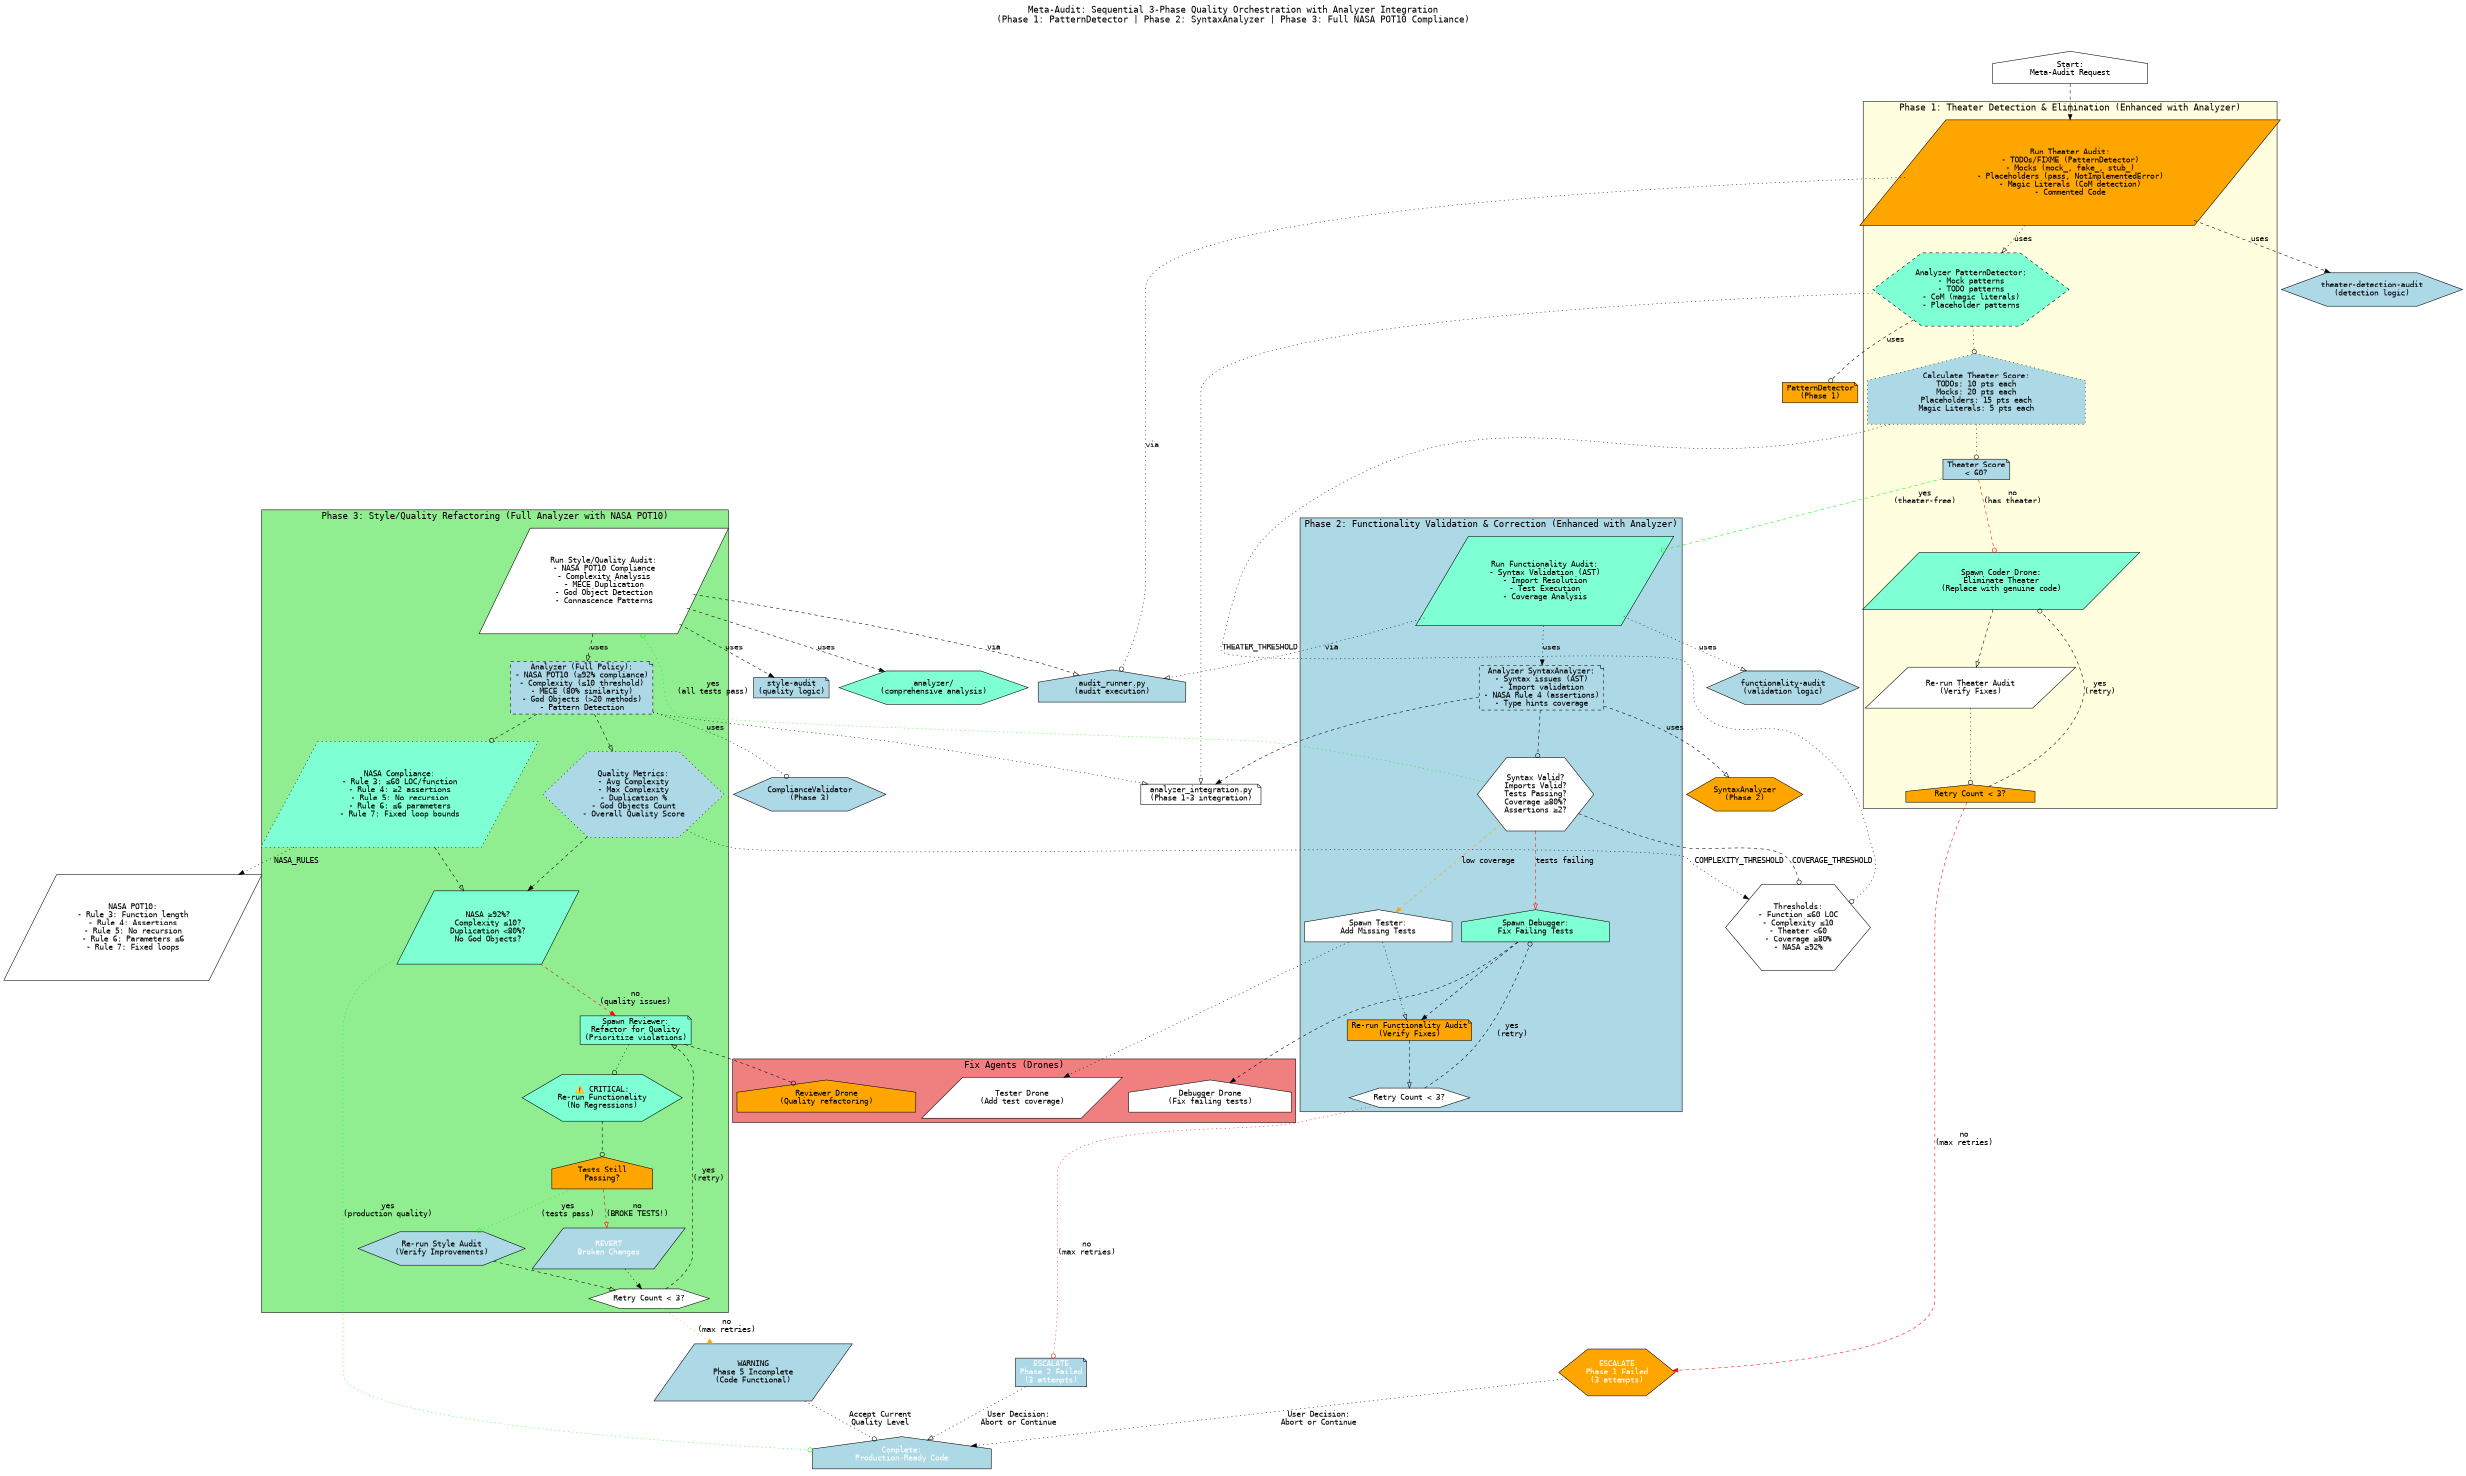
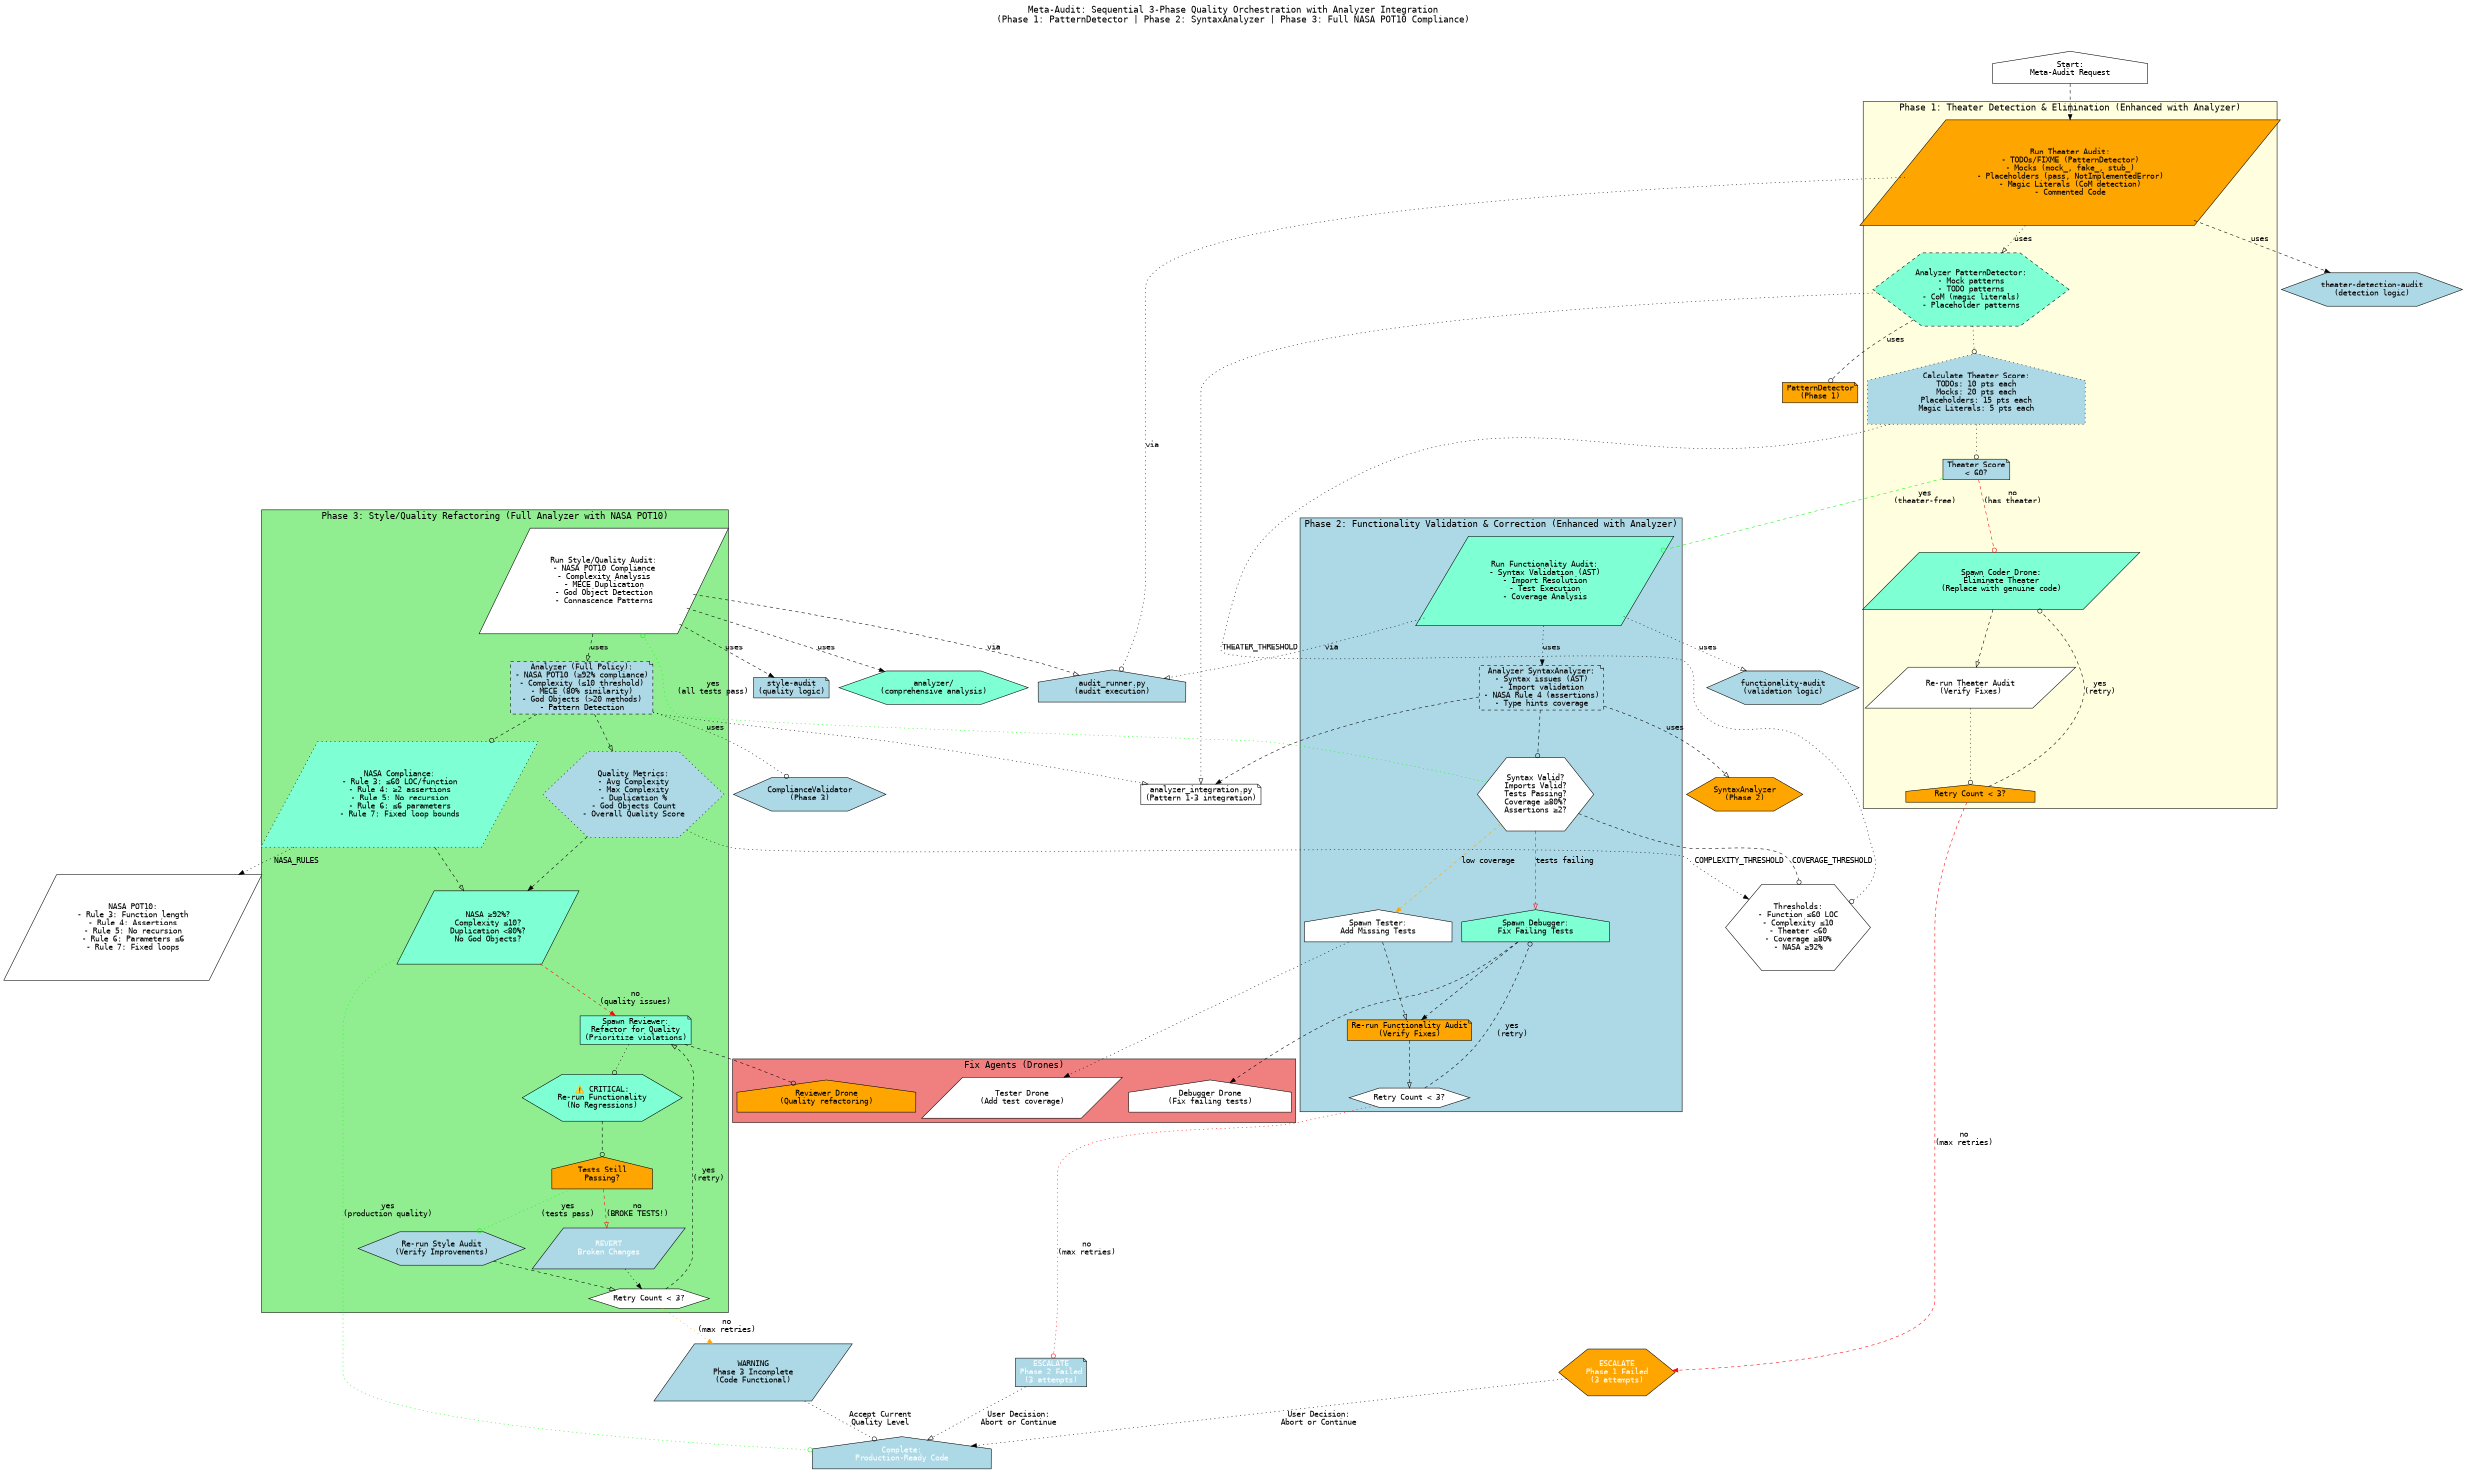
(1201, 794) -> (1201, 794)
(1394, 978) -> (1394, 978)
(753, 1372) -> (753, 1372)
